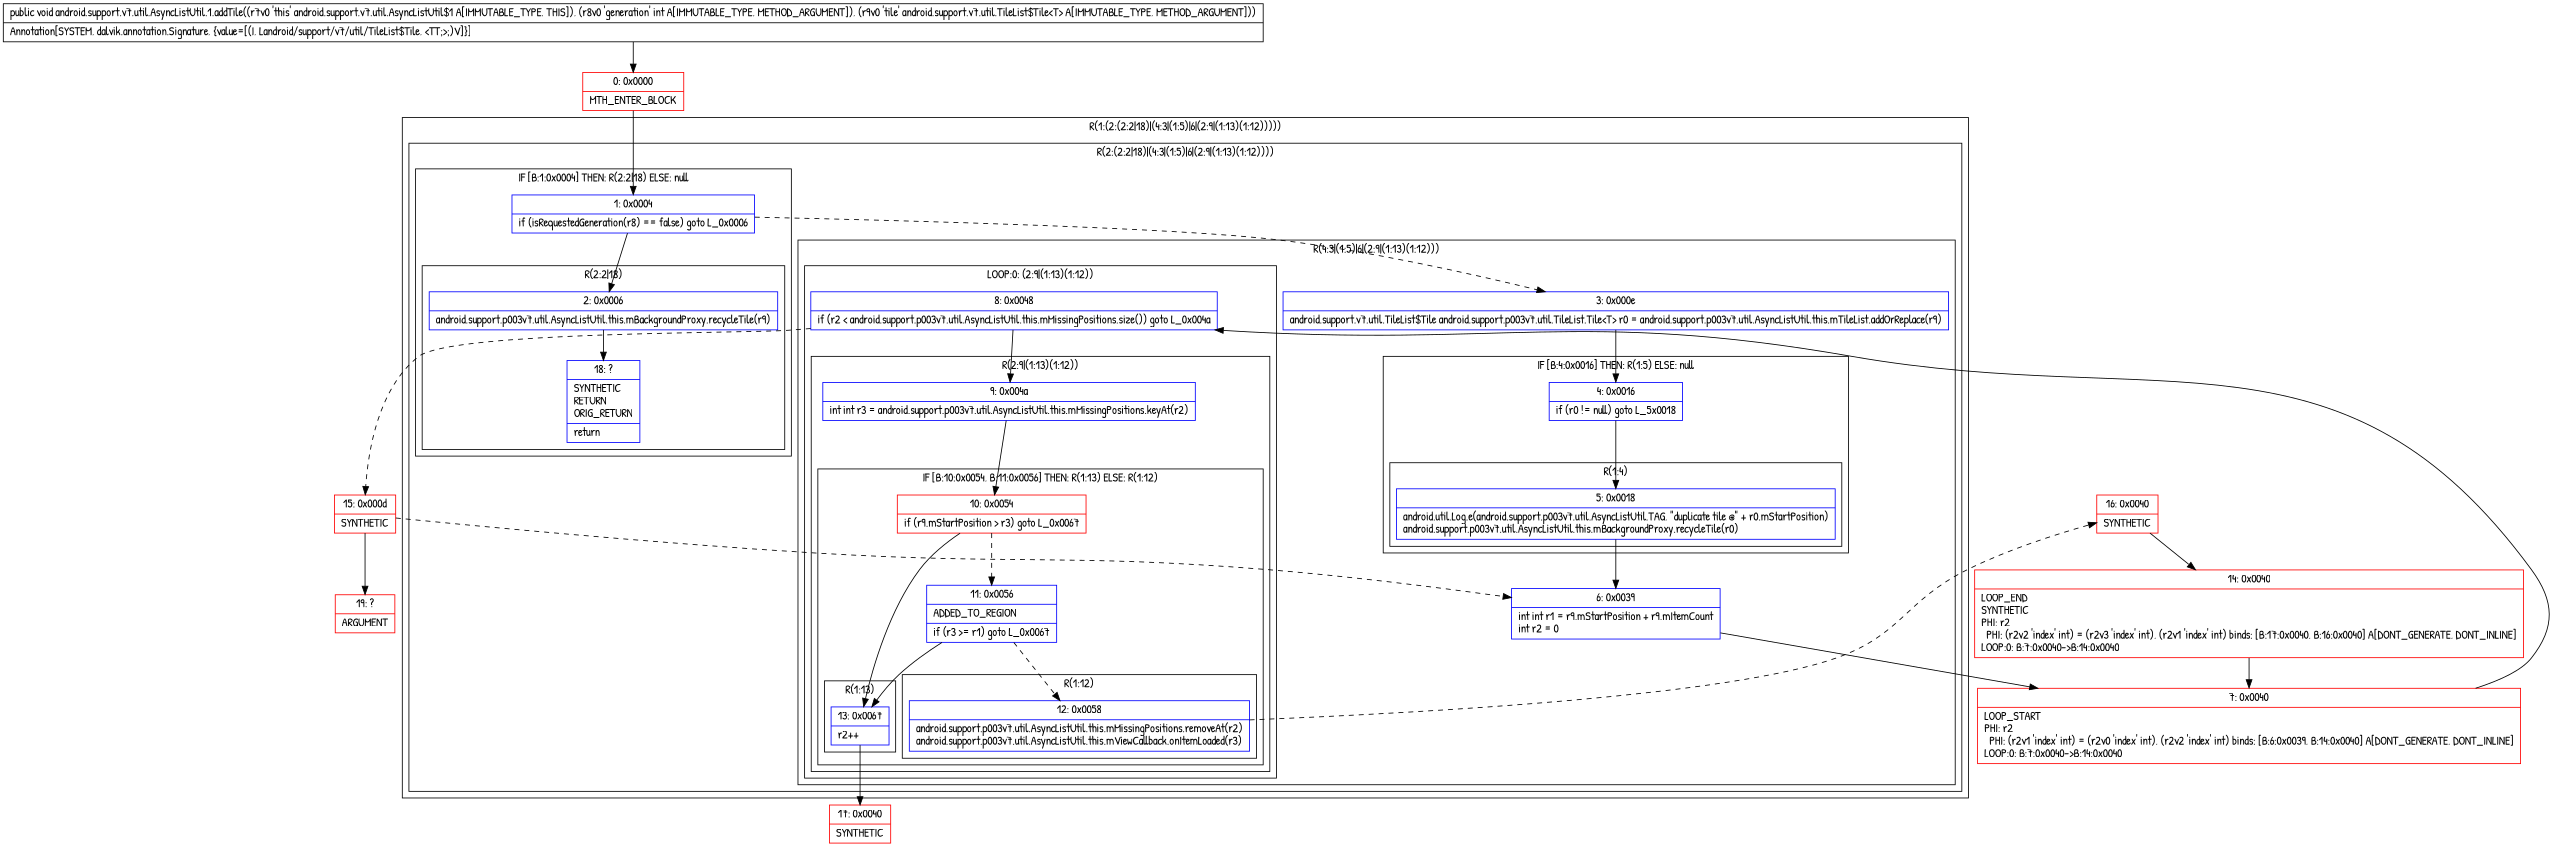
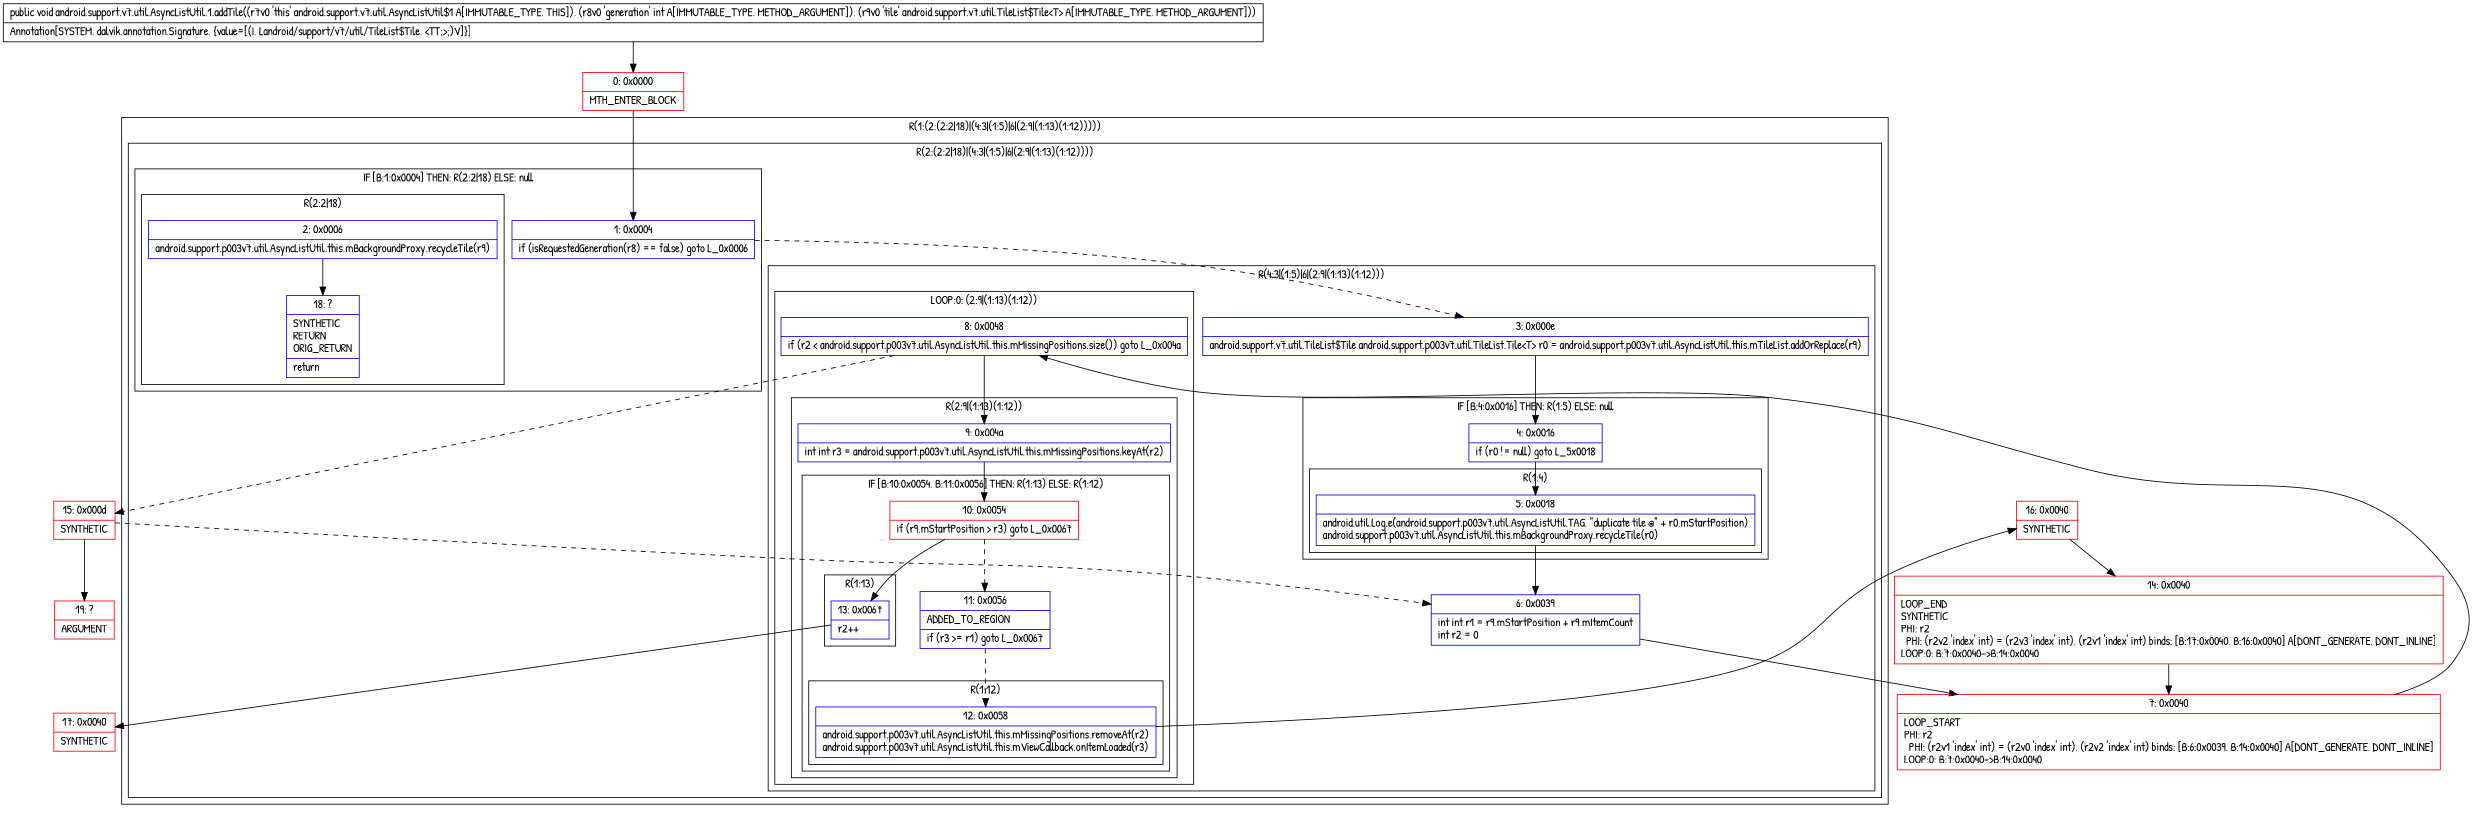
(620, 258) -> none
(907, 668) -> none
(1688, 687) -> (1601, 695)
